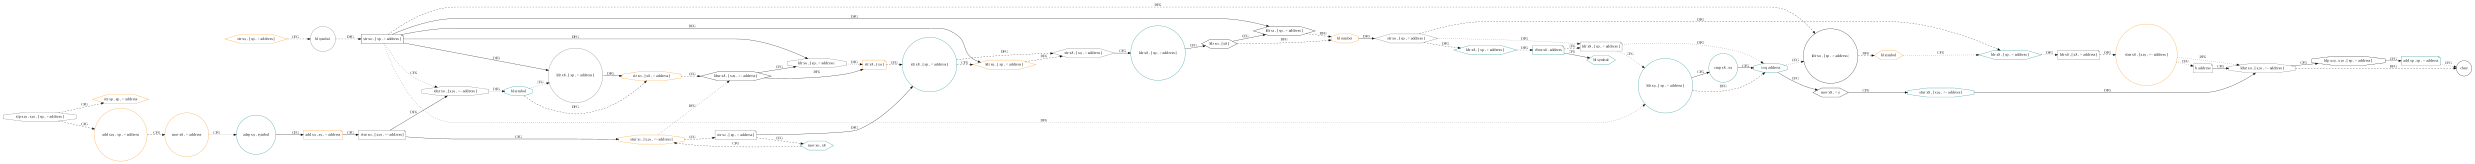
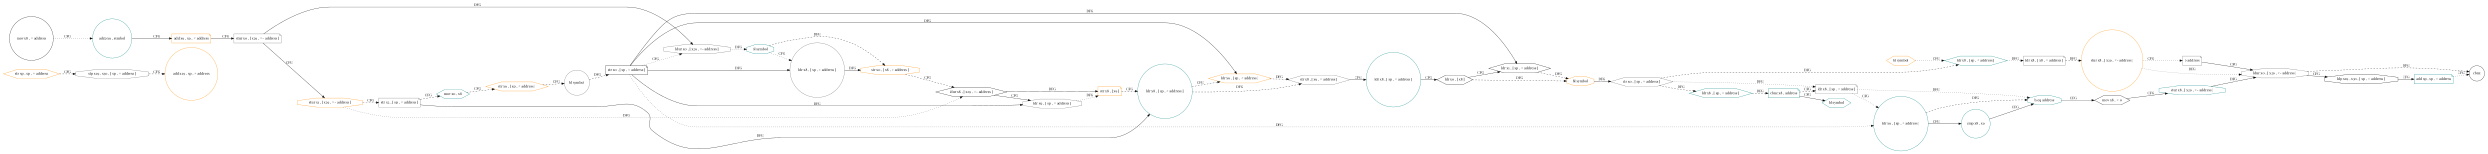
(1831, 56) -> none
(80, 108) -> (66, 74)
(155, 135) -> none
(187, 135) -> (31, 38)
(739, 147) -> (479, 91)
